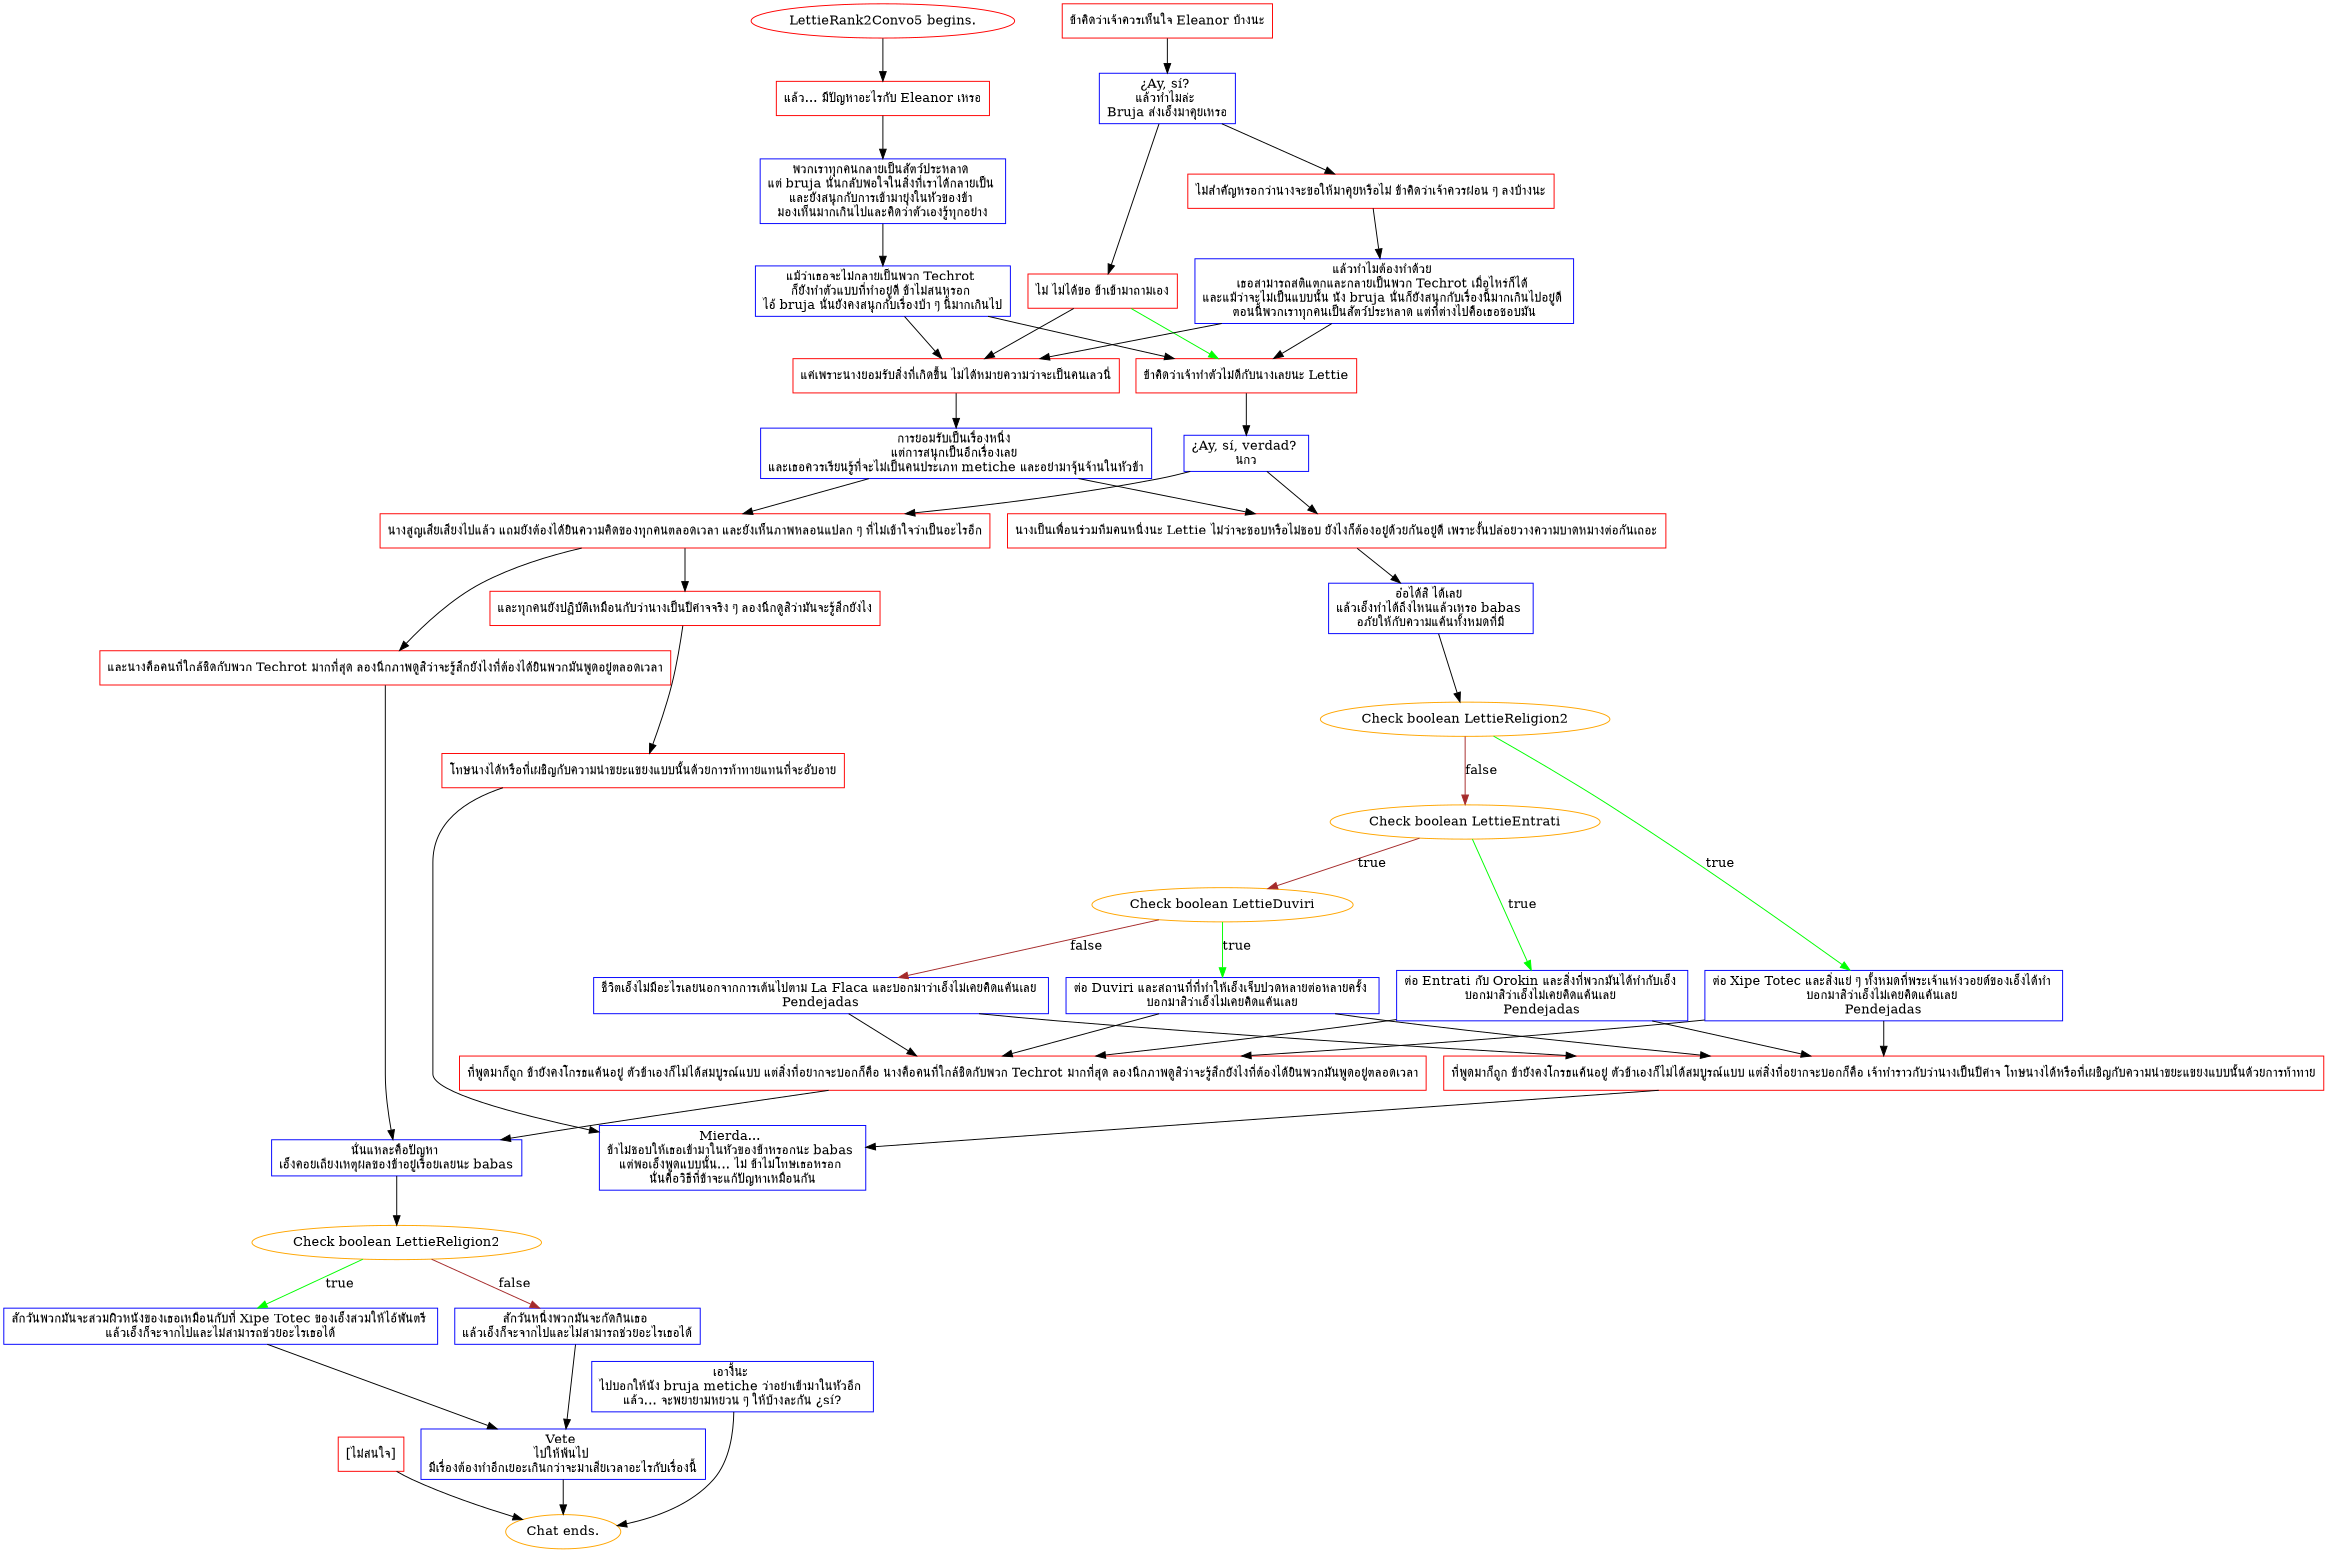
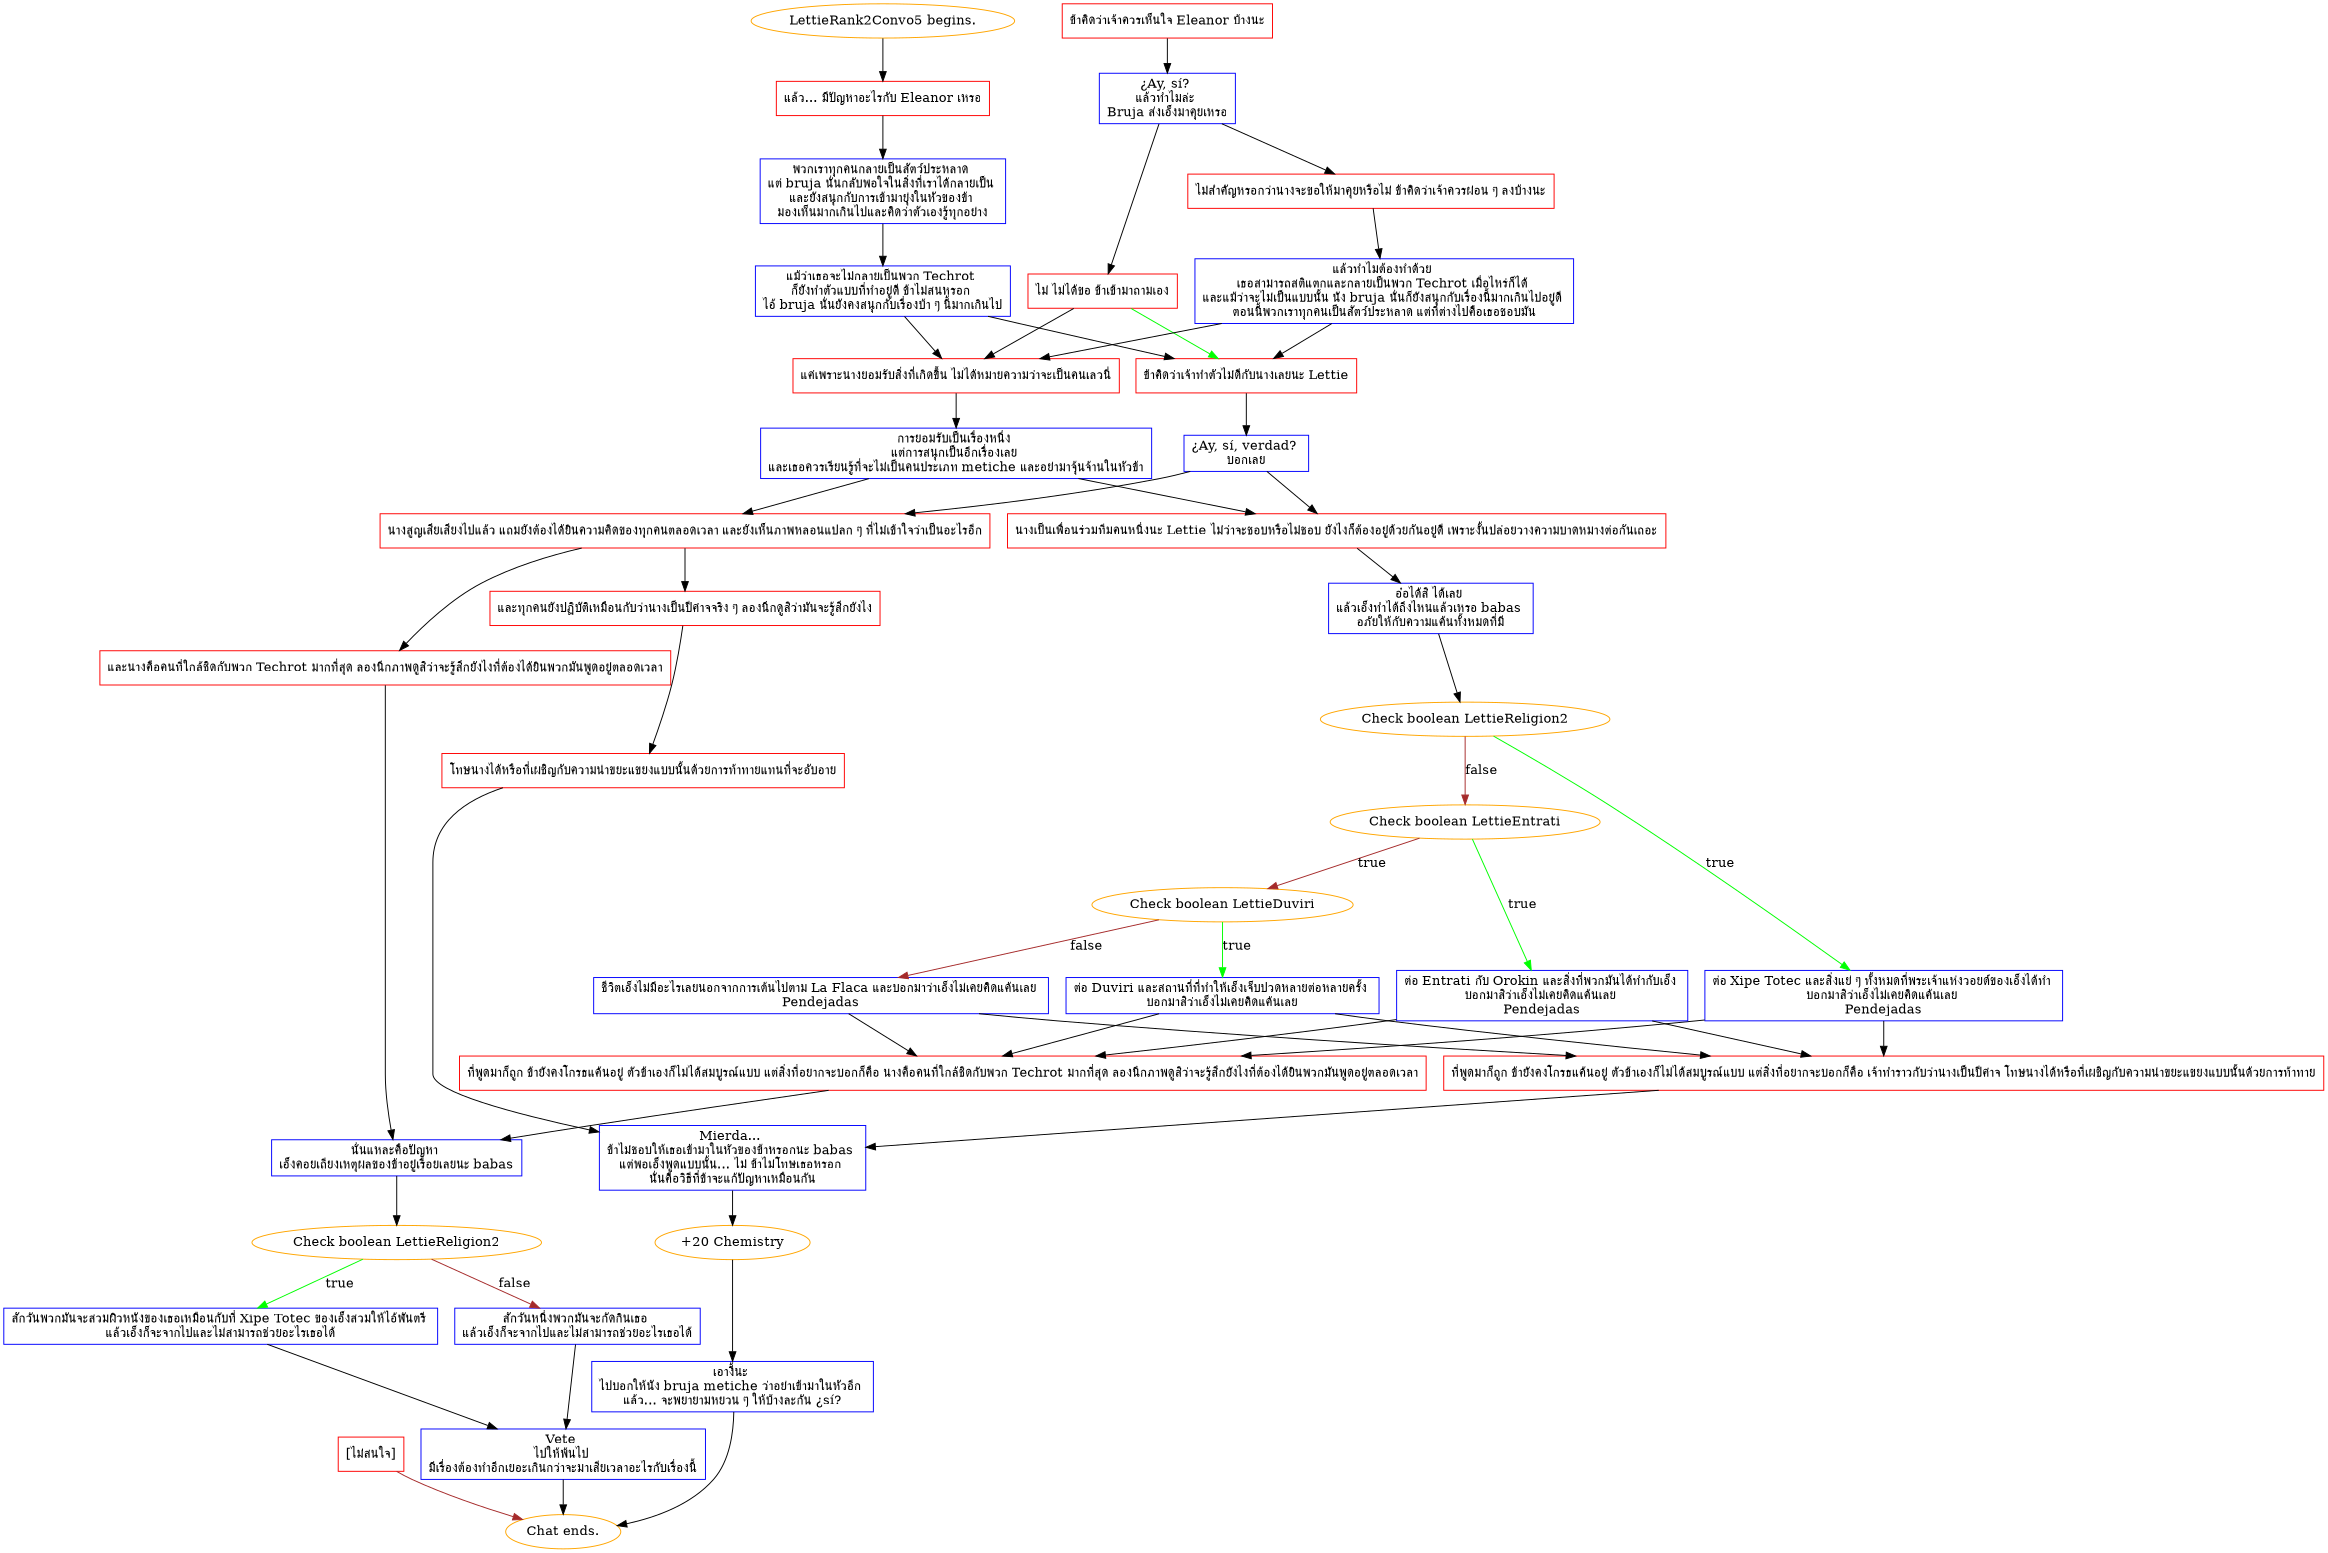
(883, 21) -> (883, 21)
(1246, 453) -> (1246, 453)
none -> (733, 1243)
(454, 1497) -> (454, 1497)
